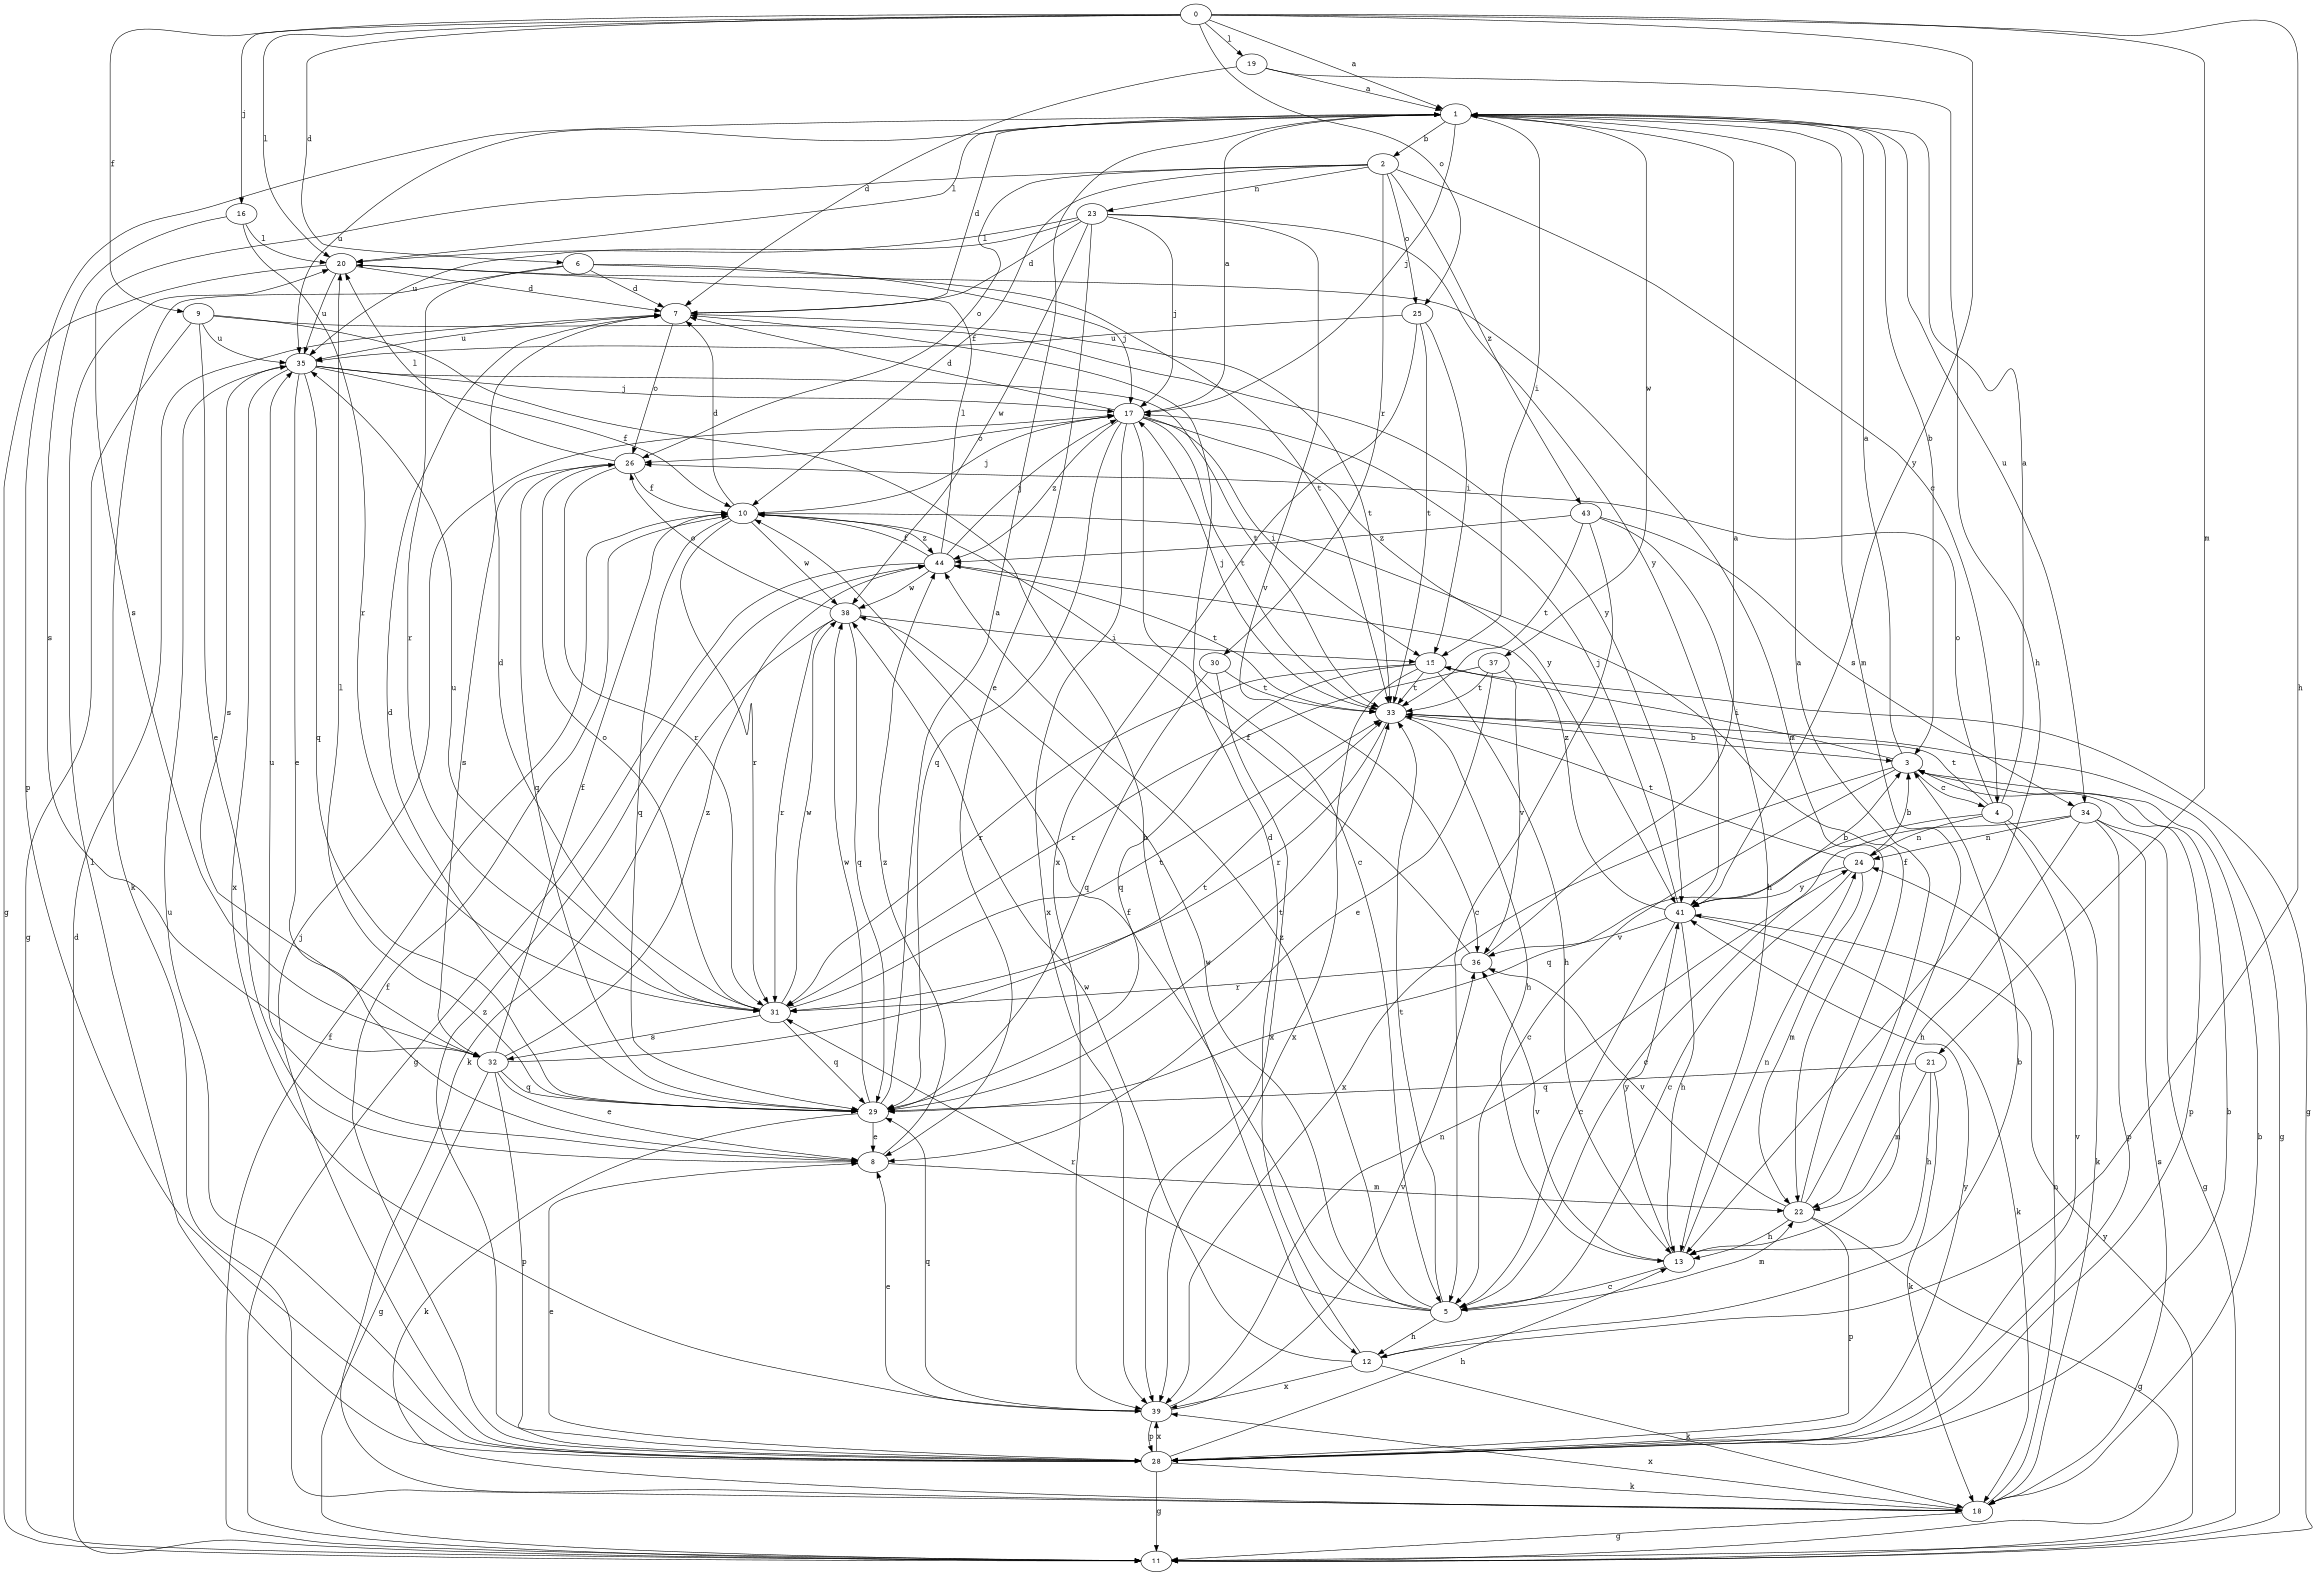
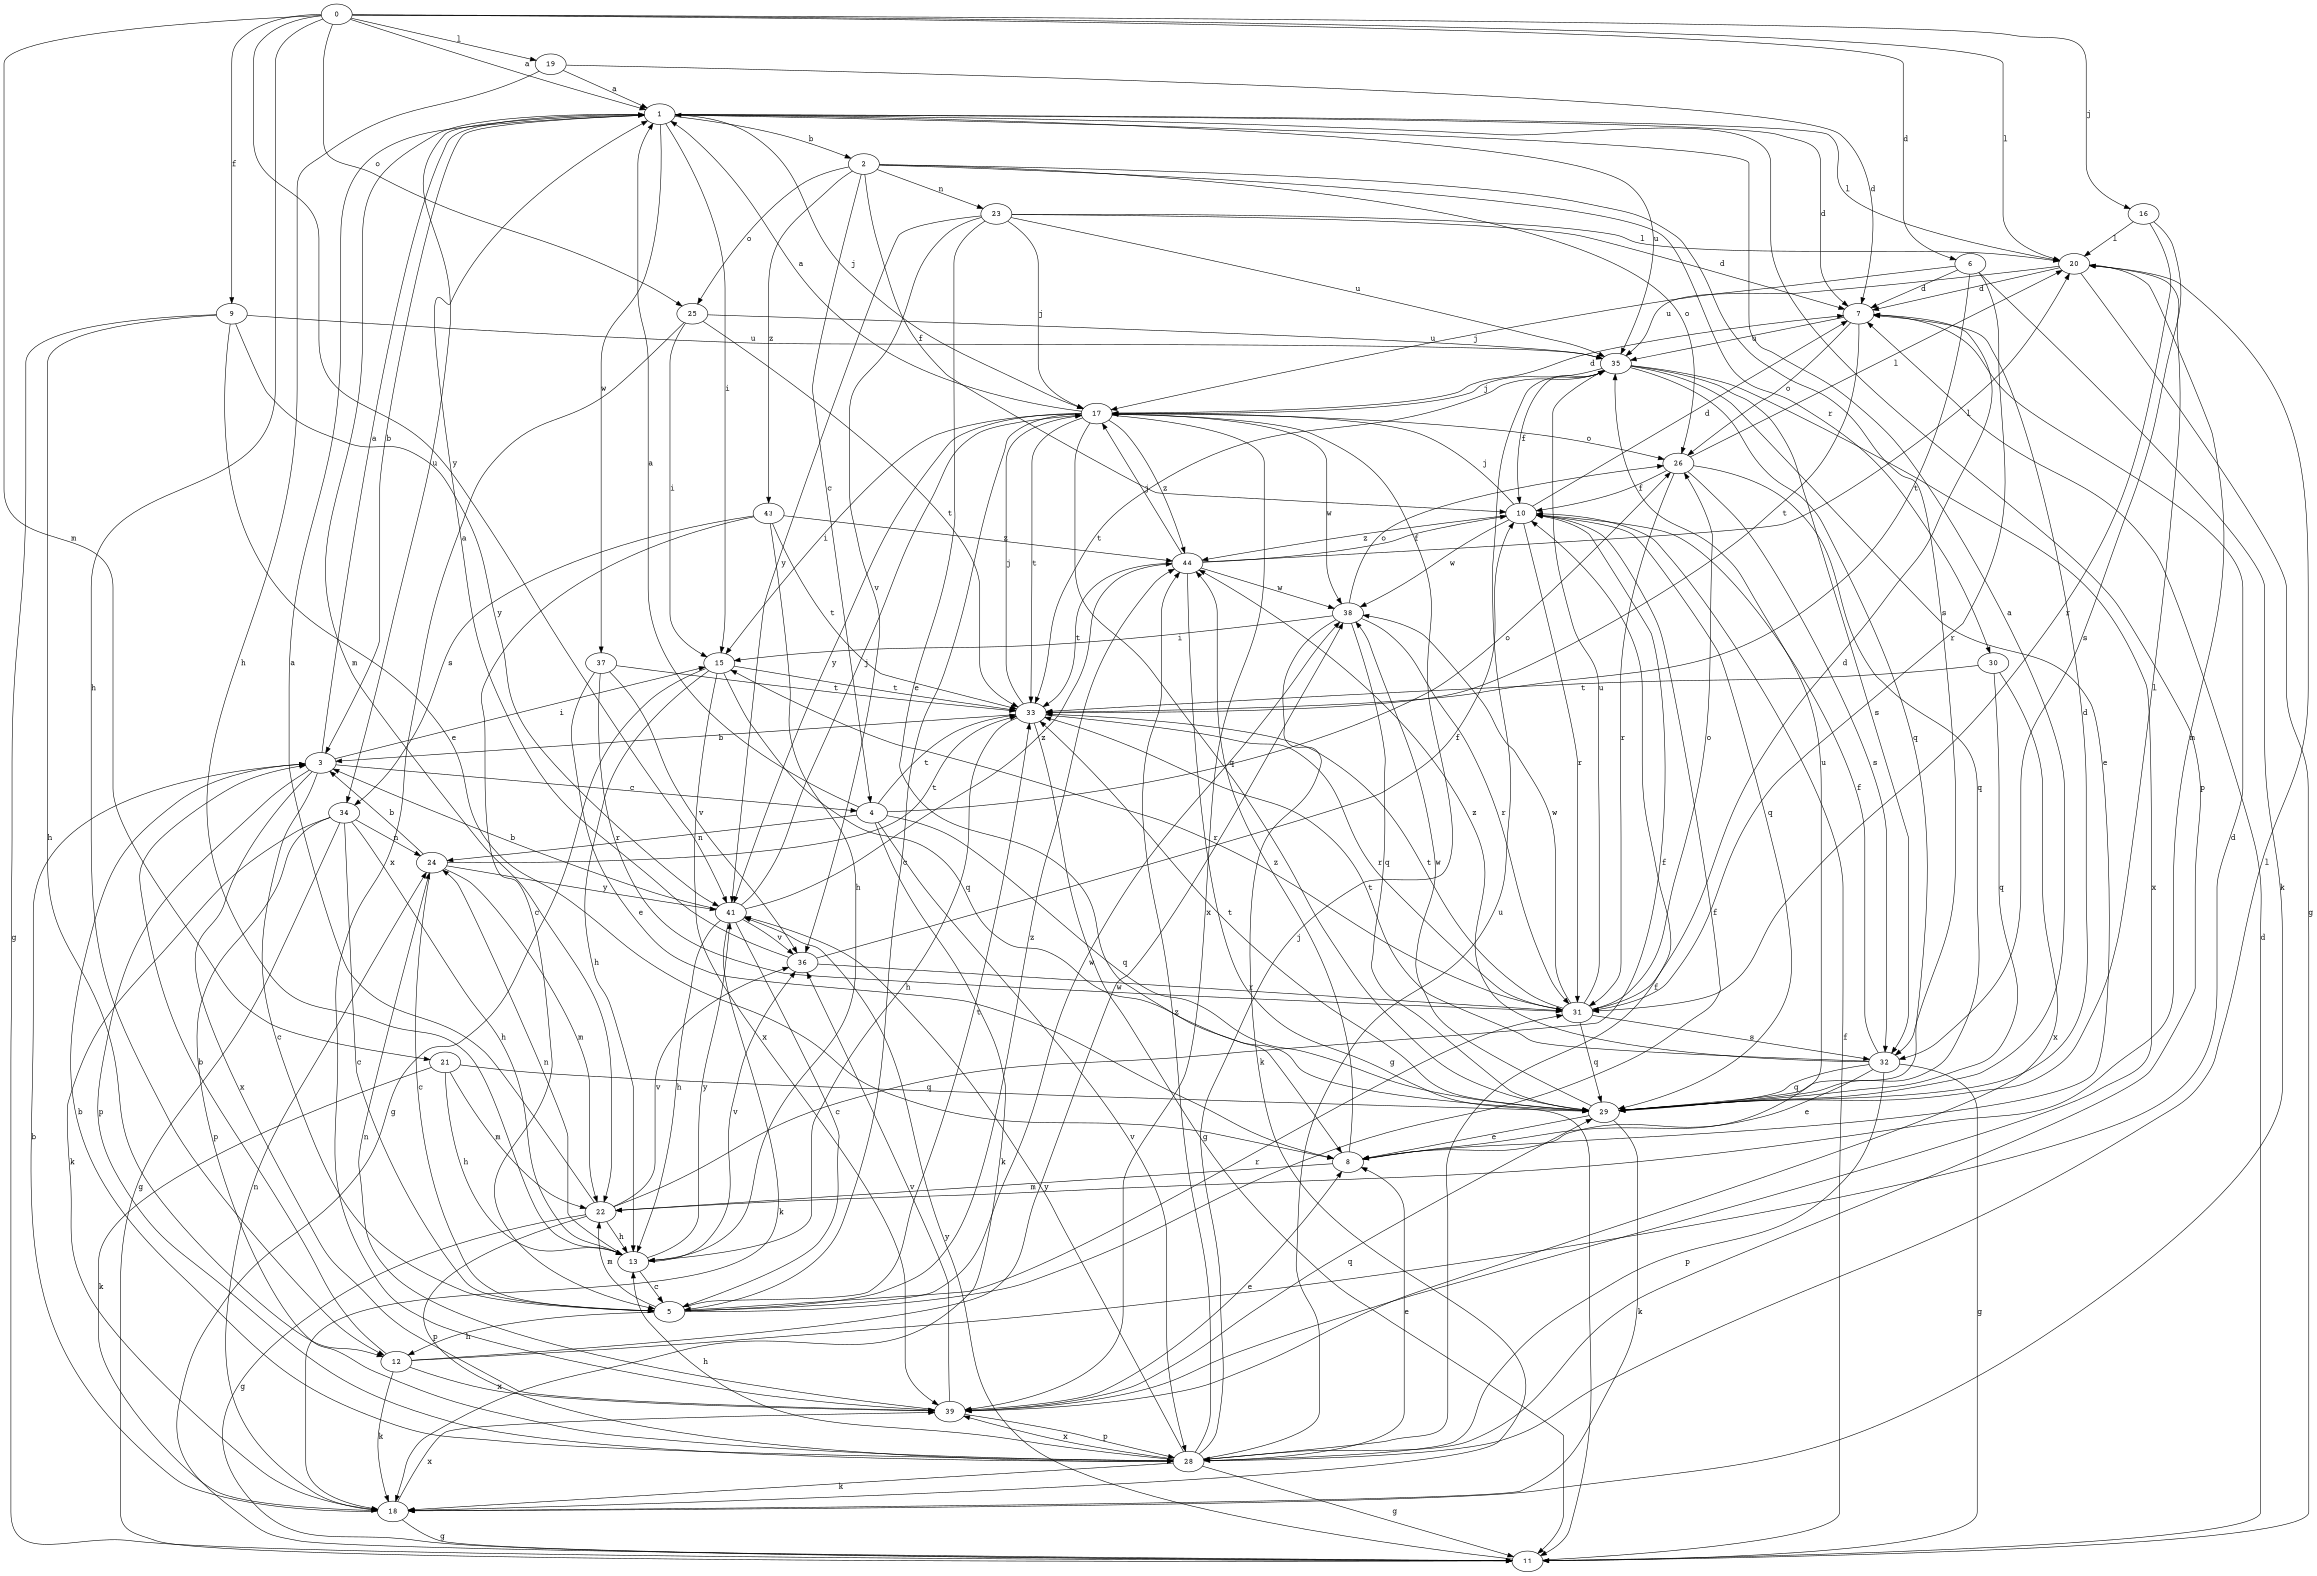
(994, 412) -> (1303, 438)
(1084, 756) -> (1159, 820)
(2160, 1162) -> (73, 1162)
